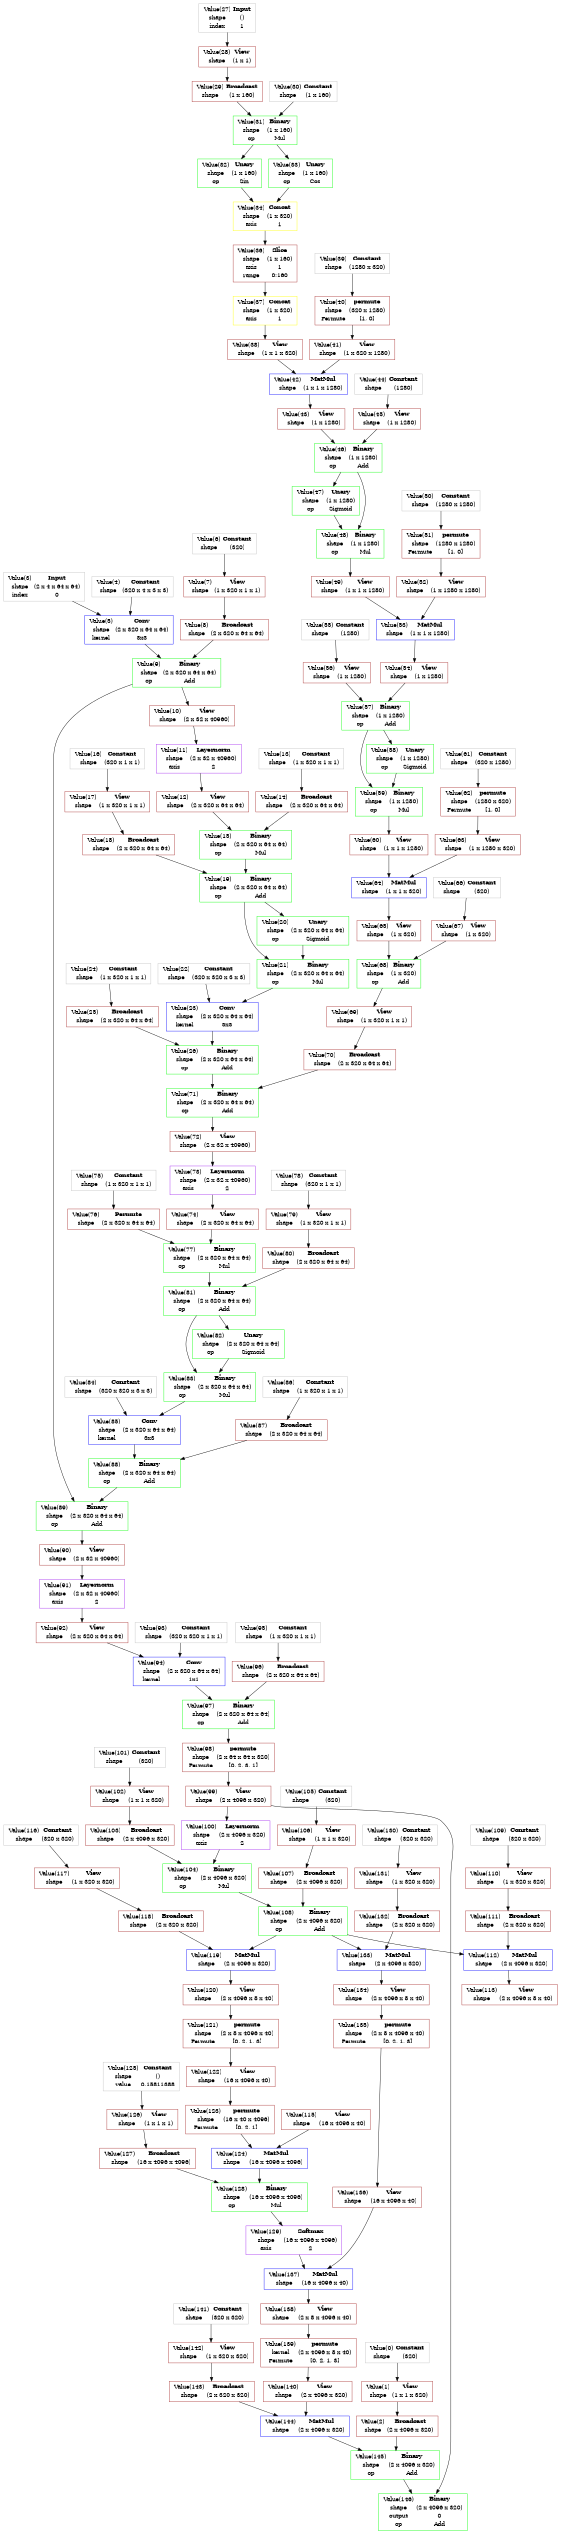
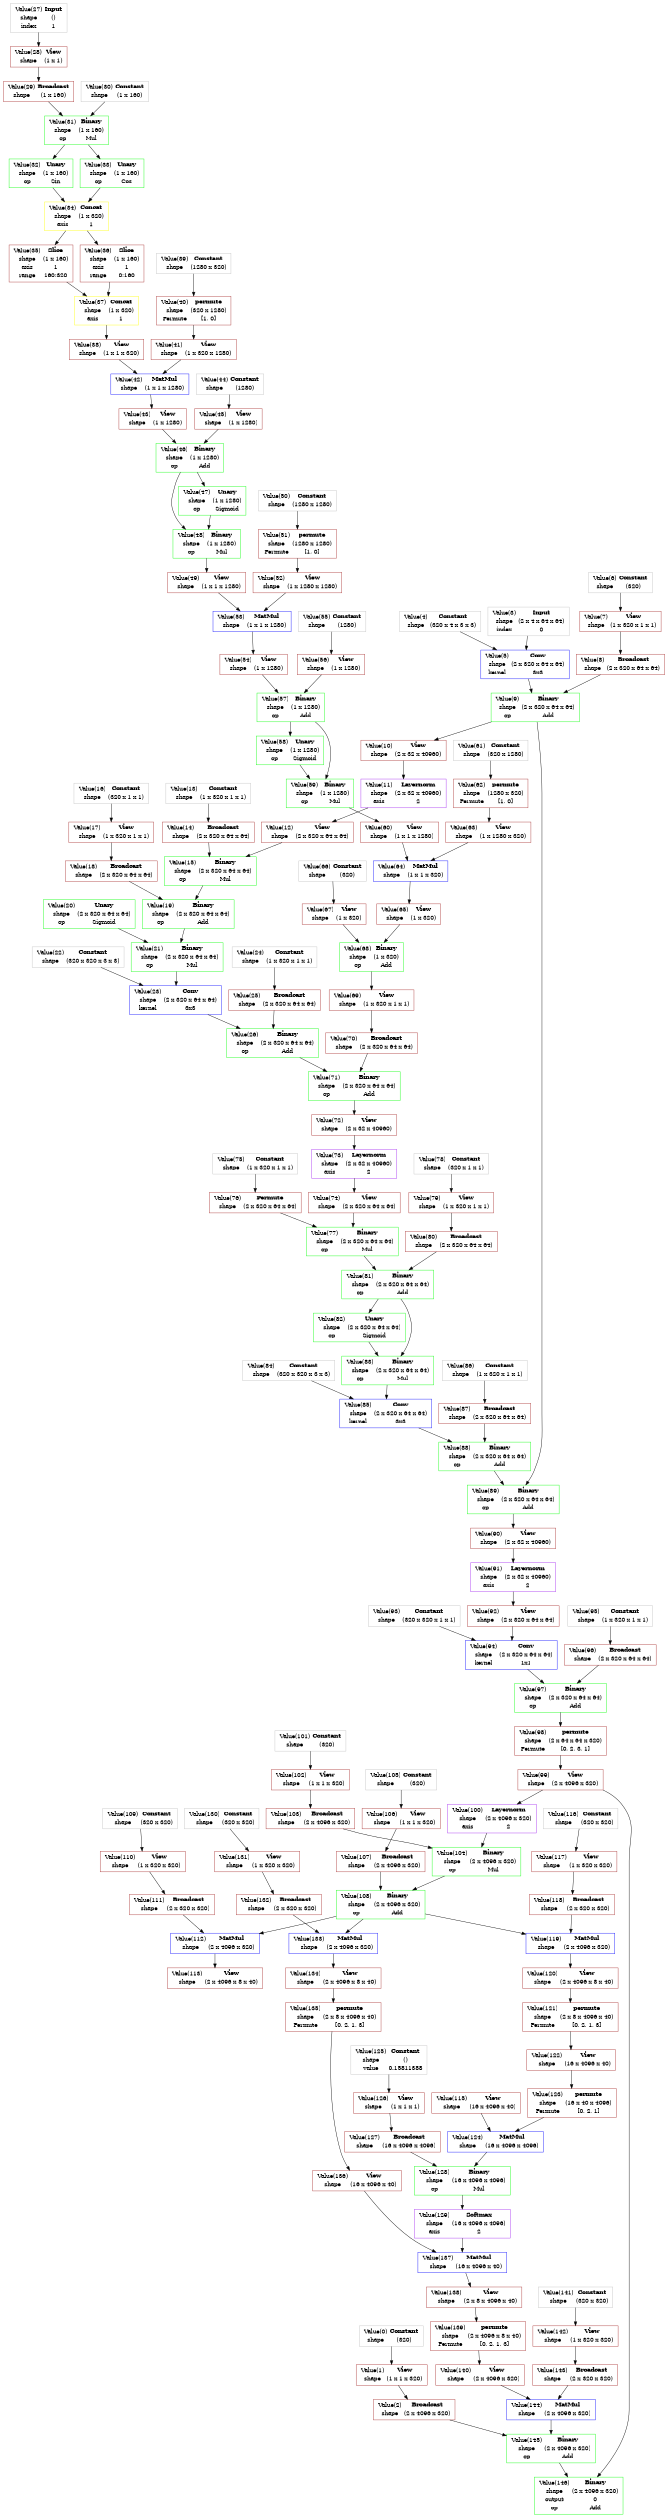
none -> (41, 263)
(273, 908) -> none
(281, 2353) -> (450, 2336)
